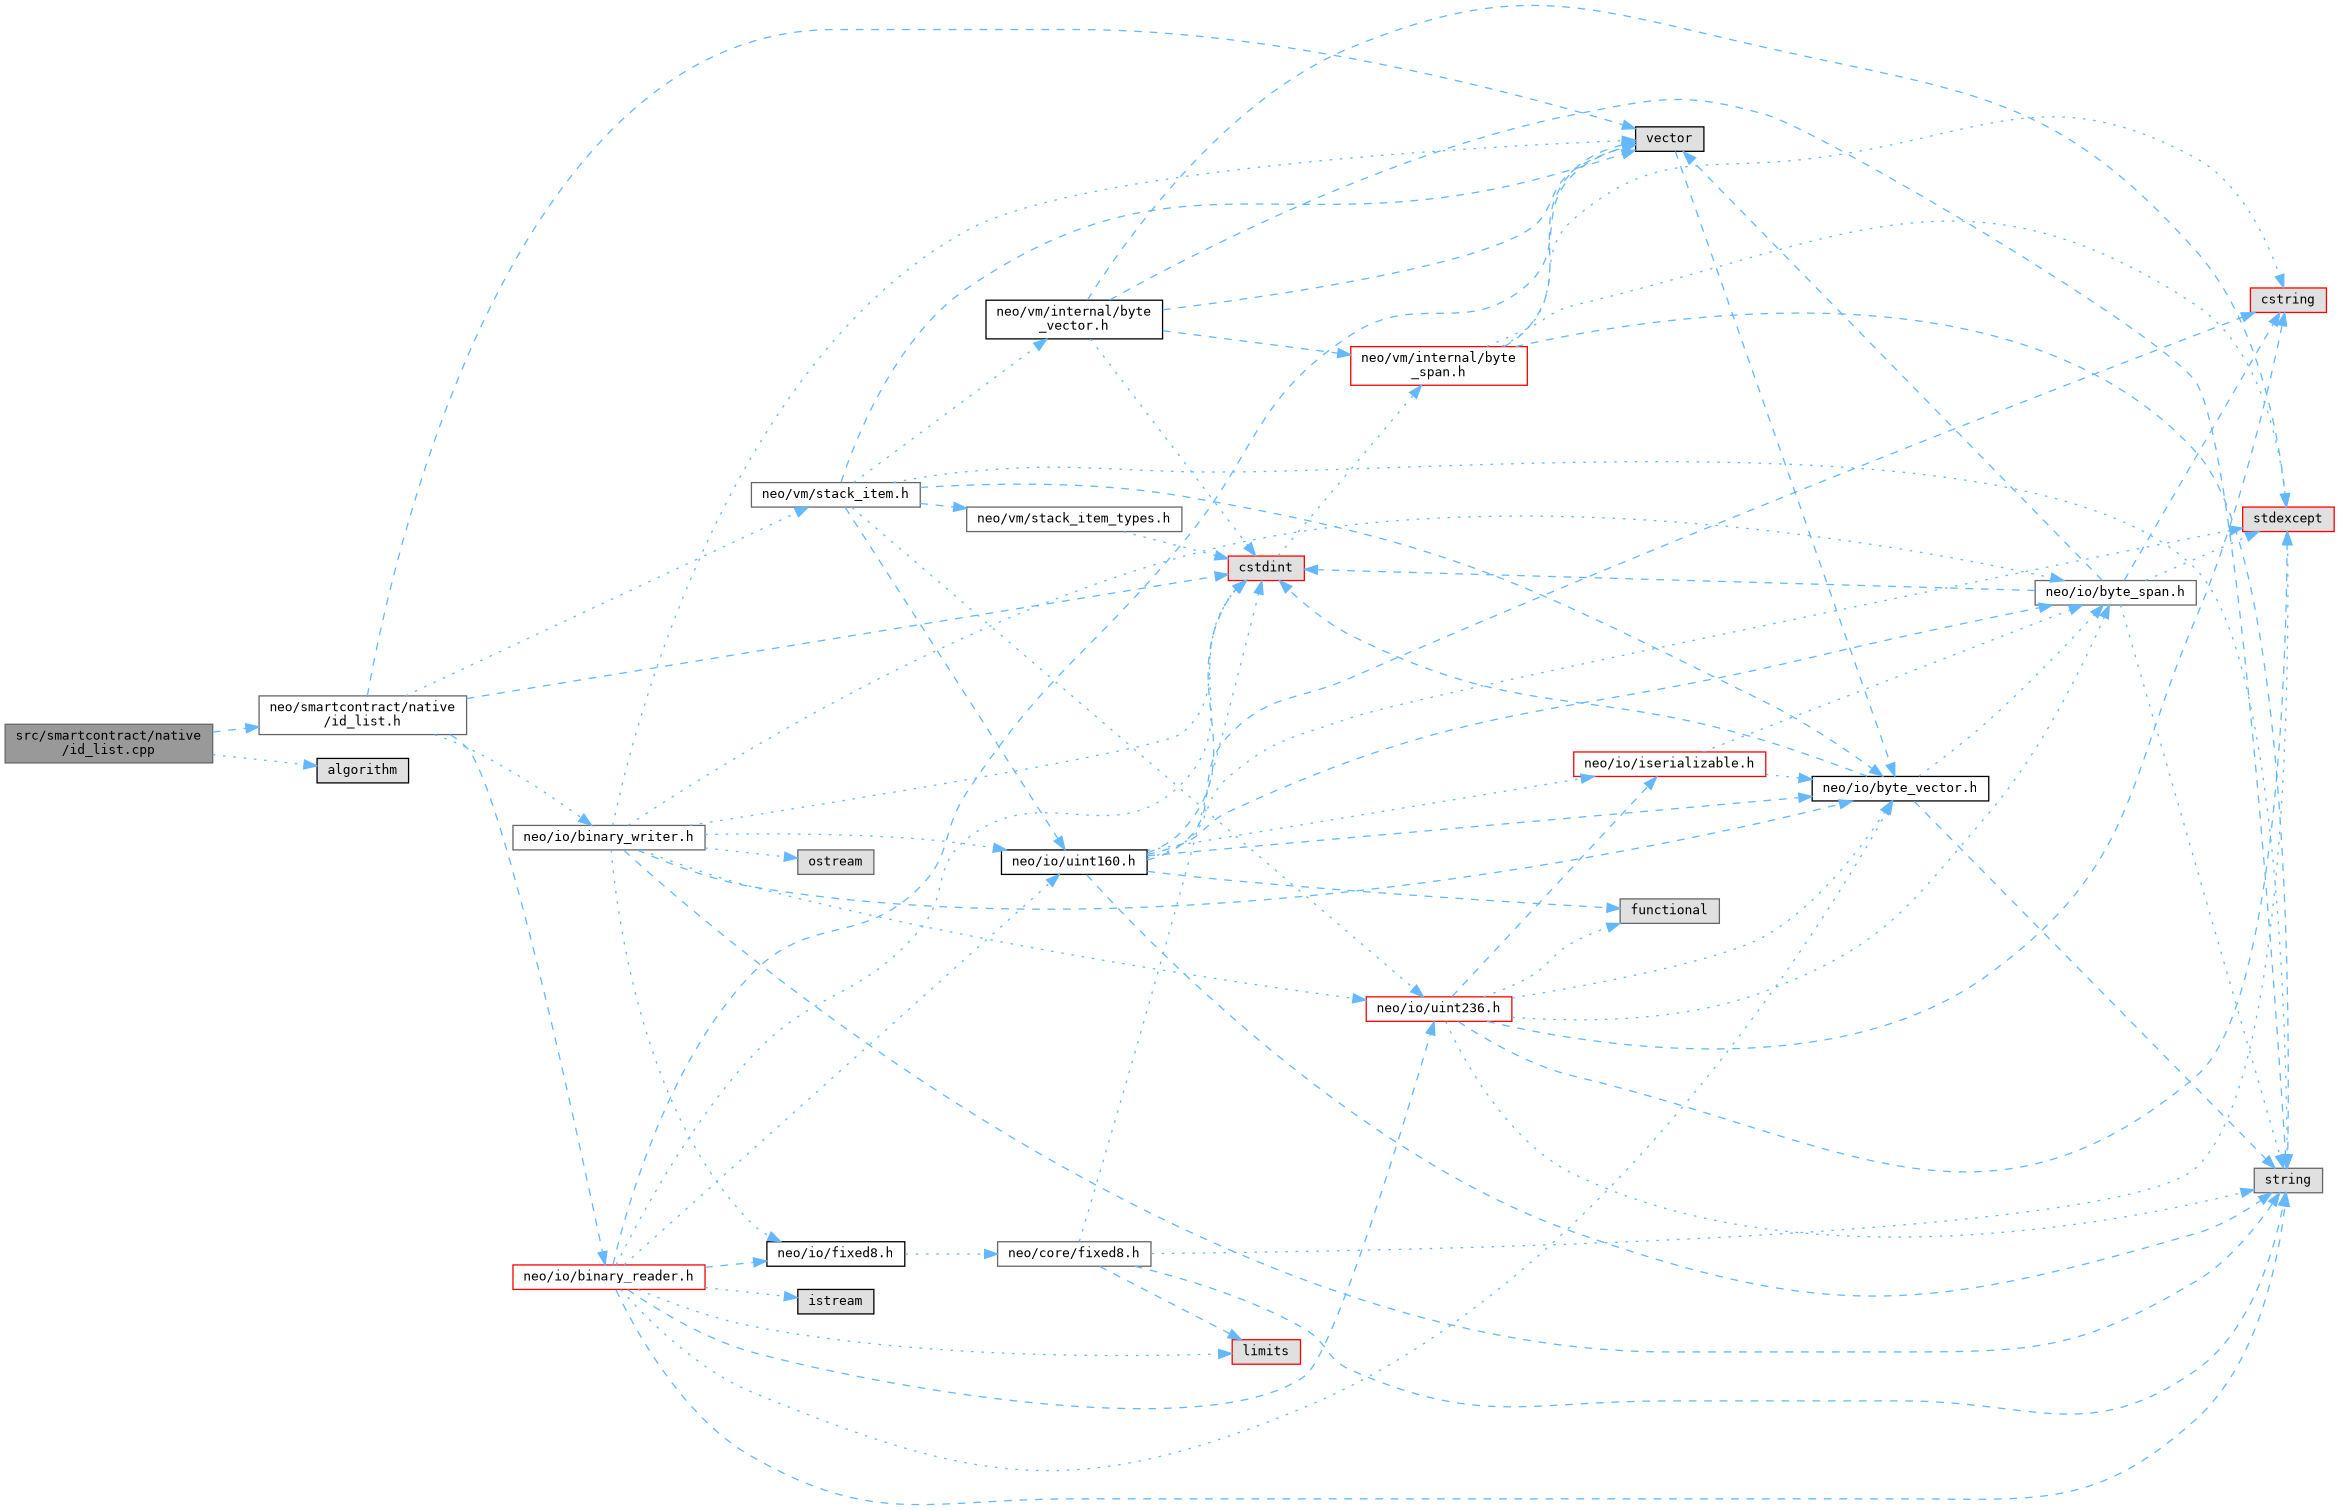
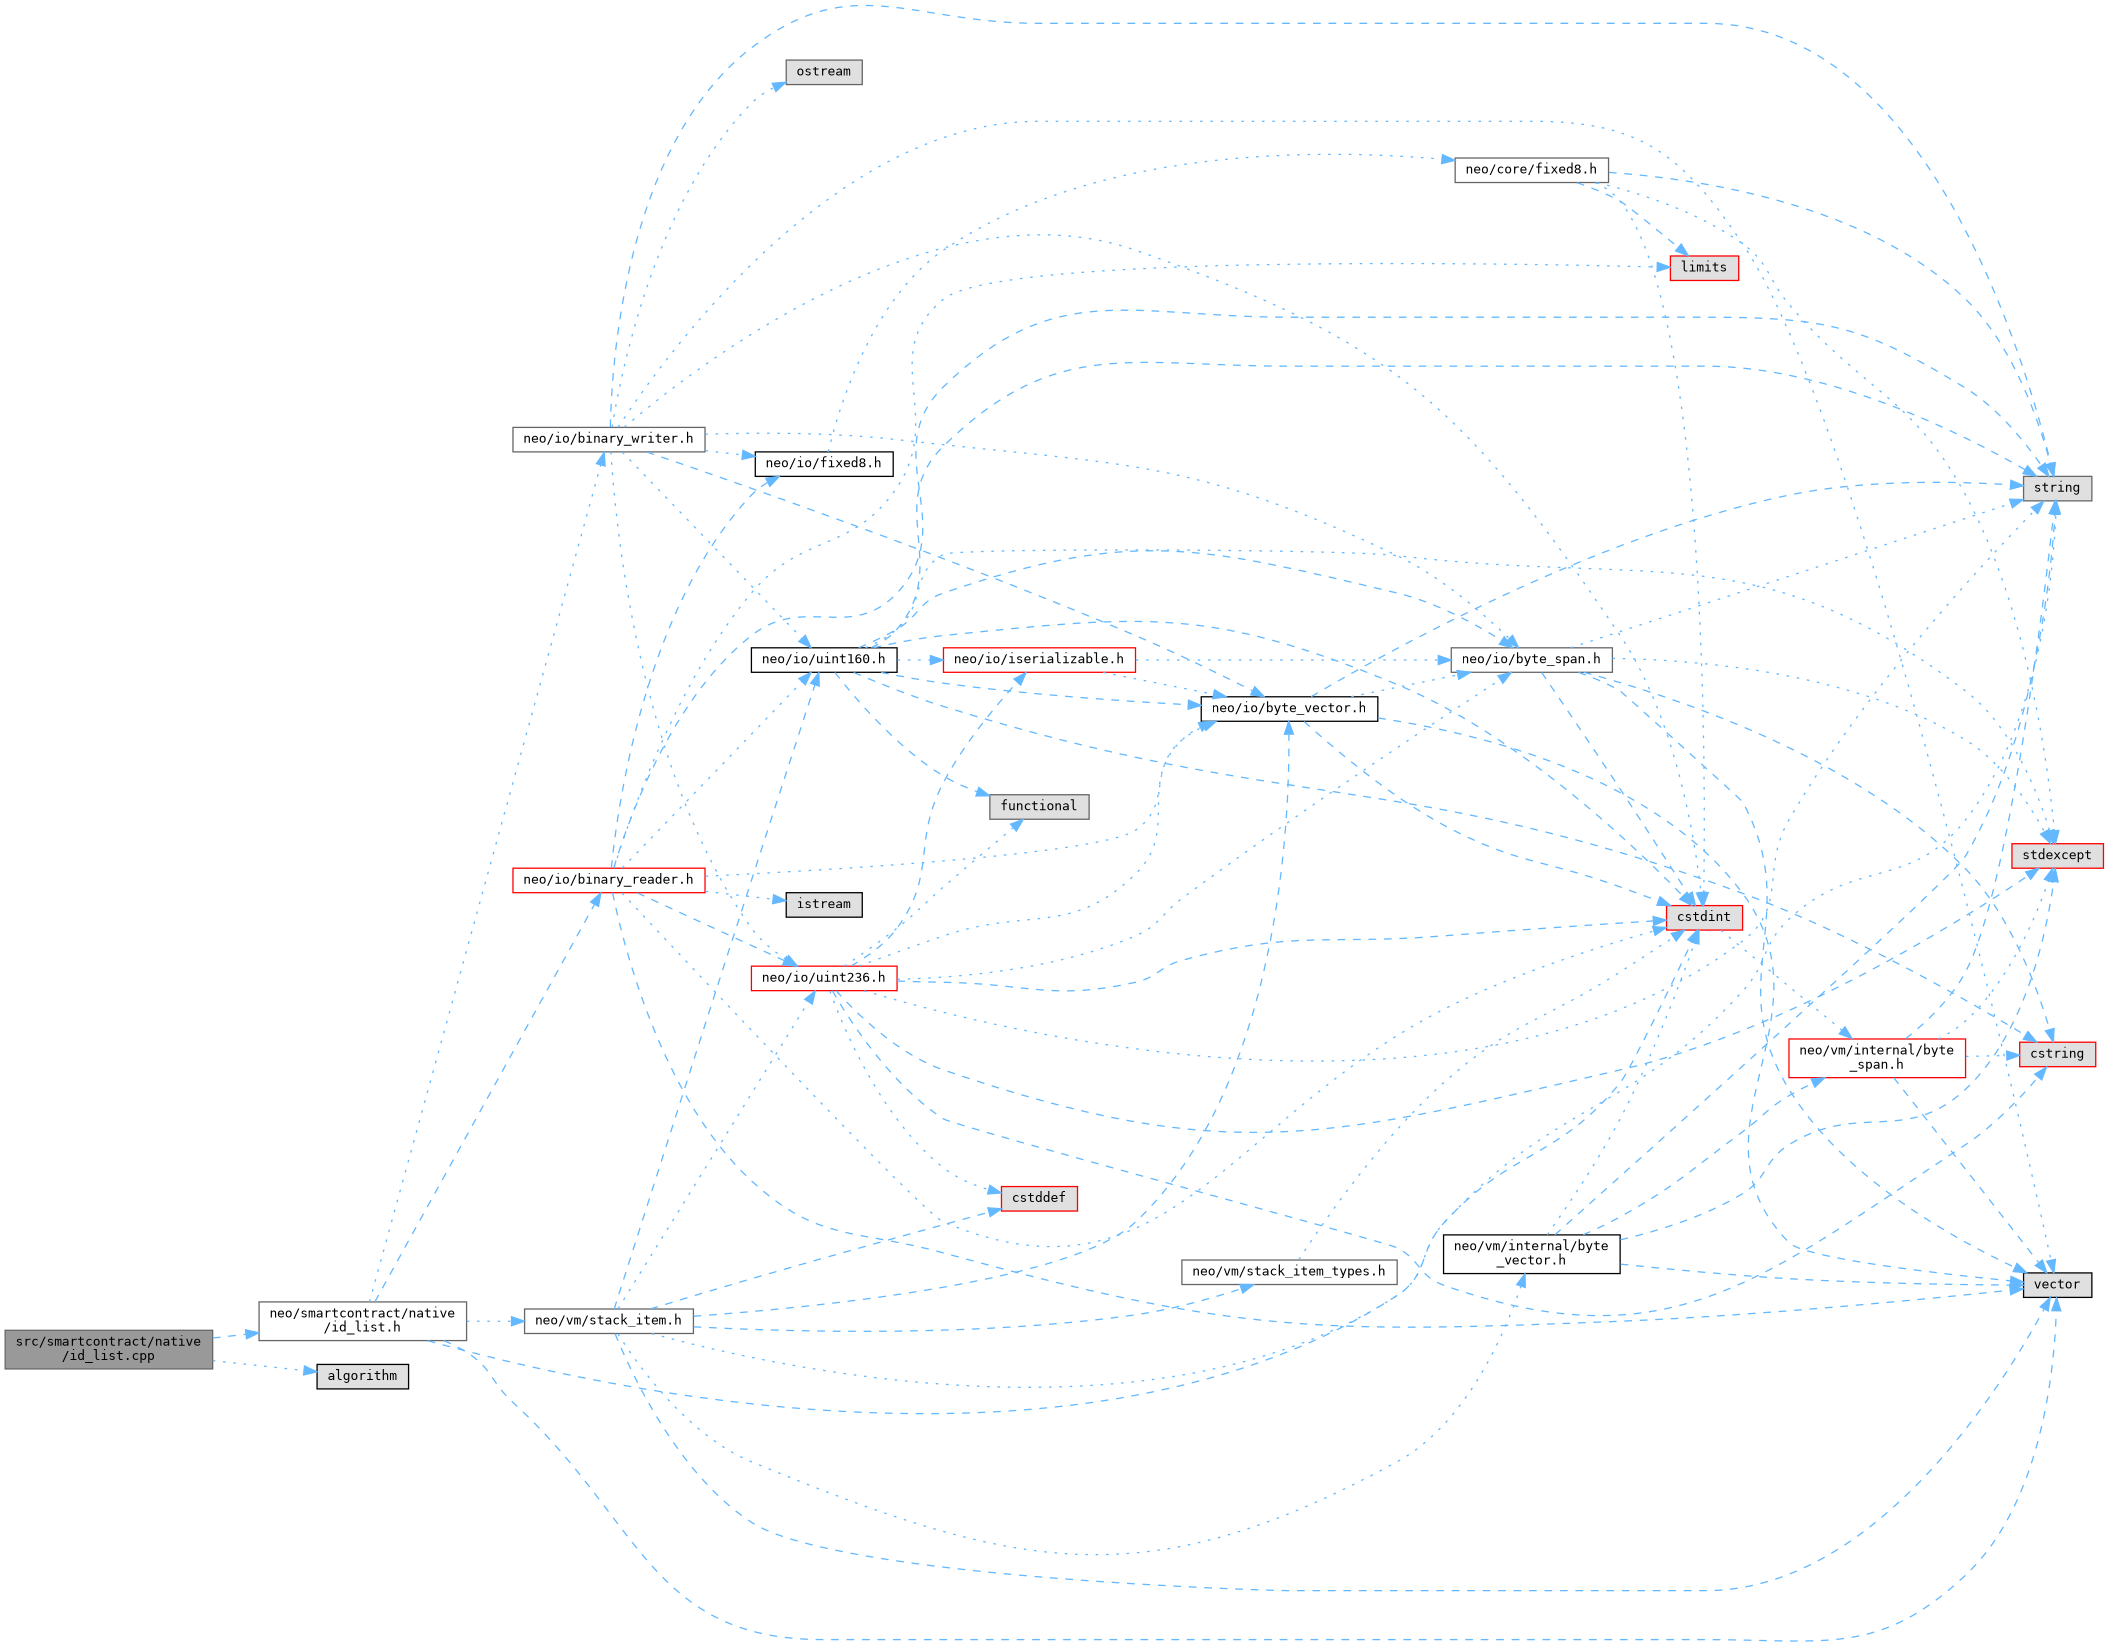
(1778, 442) -> (1772, 1002)
none -> (1253, 945)
none -> (1039, 1199)
